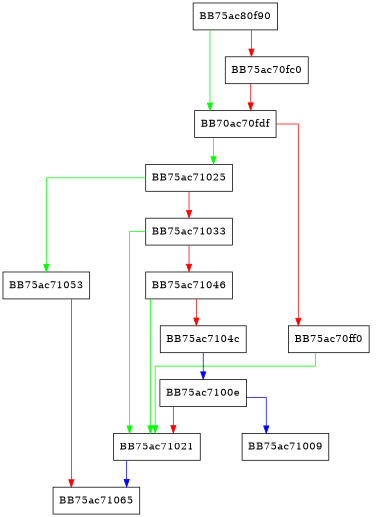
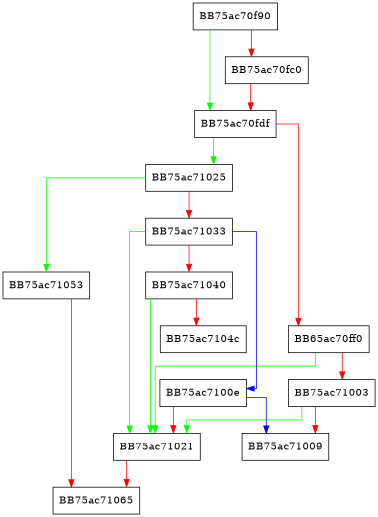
(235, 16) -> (235, 16)
(235, 124) -> (235, 124)
(189, 285) -> (189, 285)
(329, 339) -> (329, 339)
(203, 361) -> (256, 299)
none -> (332, 393)
(127, 470) -> (127, 470)
